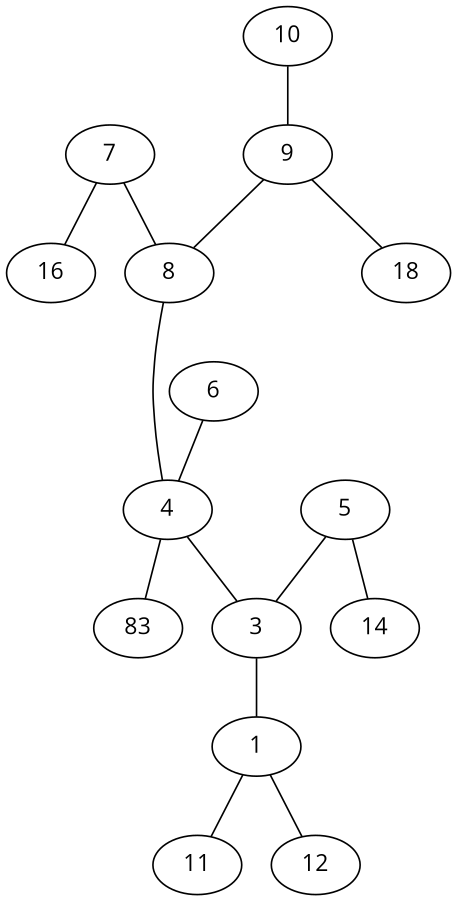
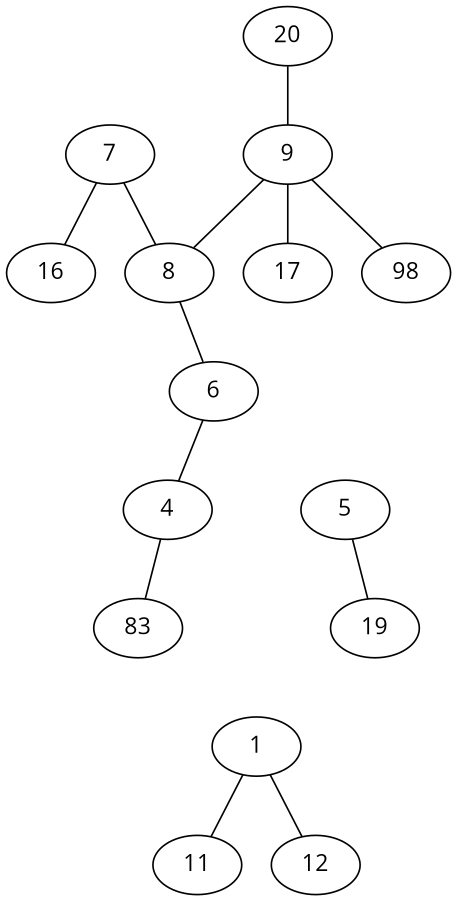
(288, 36) -> (288, 36)
none -> (288, 273)
(406, 273) -> (406, 273)
(153, 391) -> (191, 332)
(257, 628) -> none
(375, 628) -> (375, 628)
